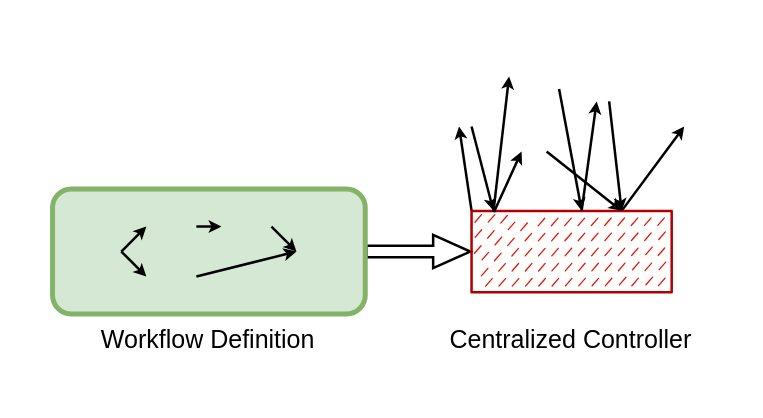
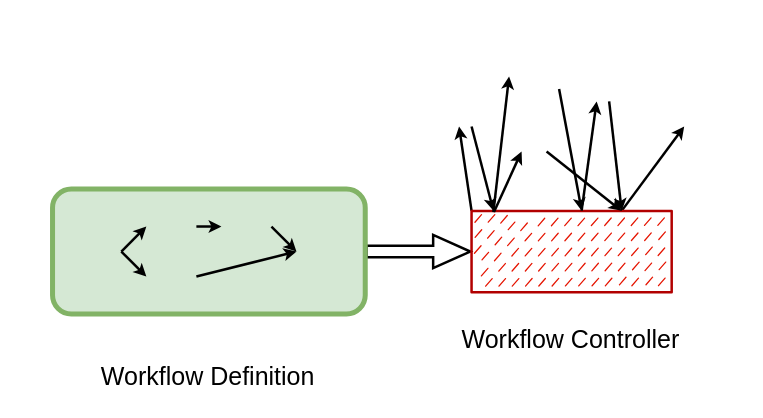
(209, 339) -> (209, 376)
(571, 339) -> (571, 339)
